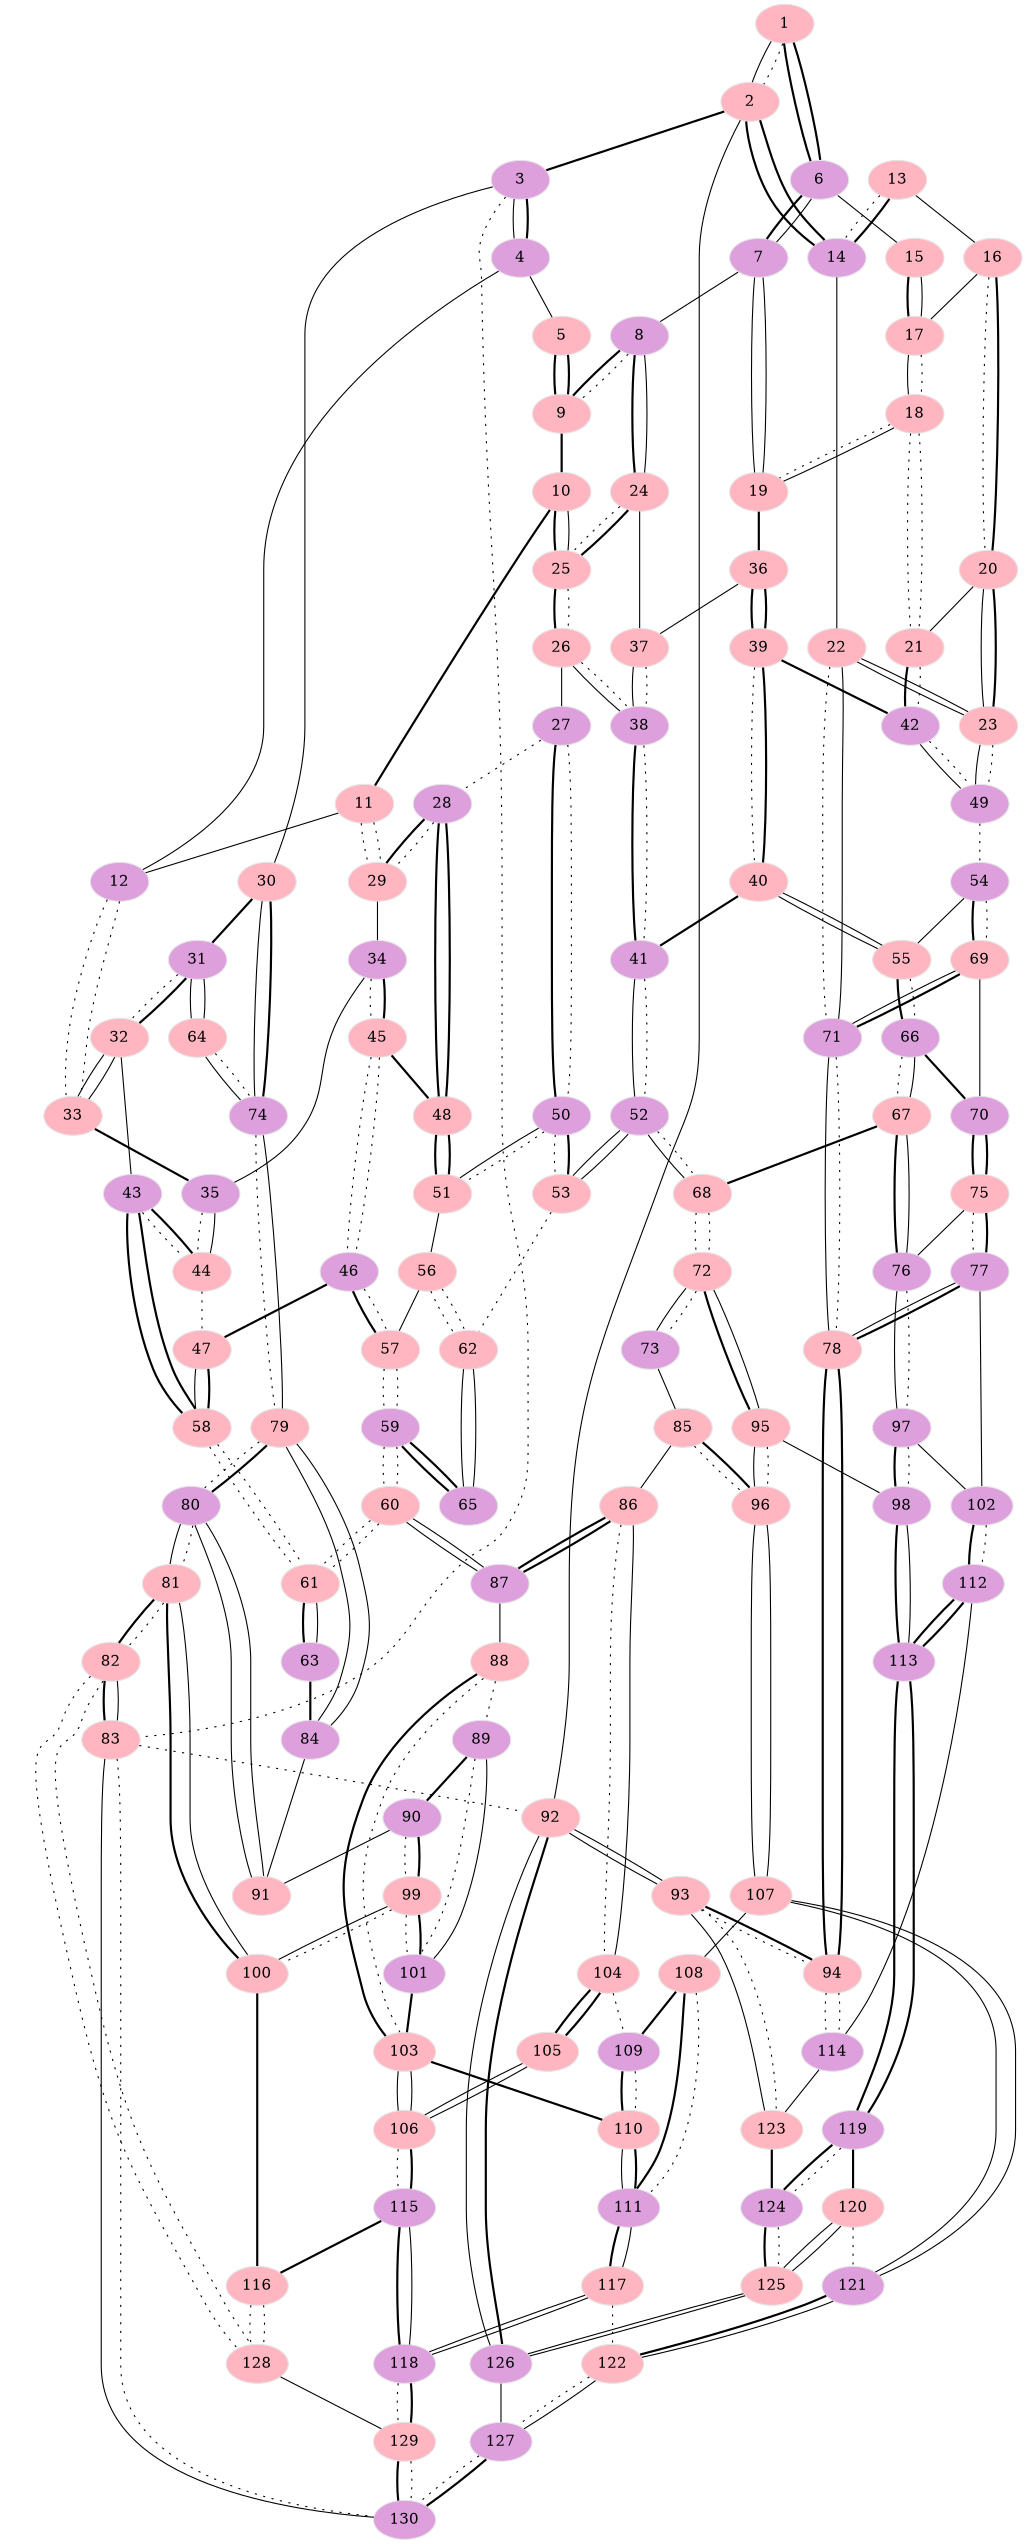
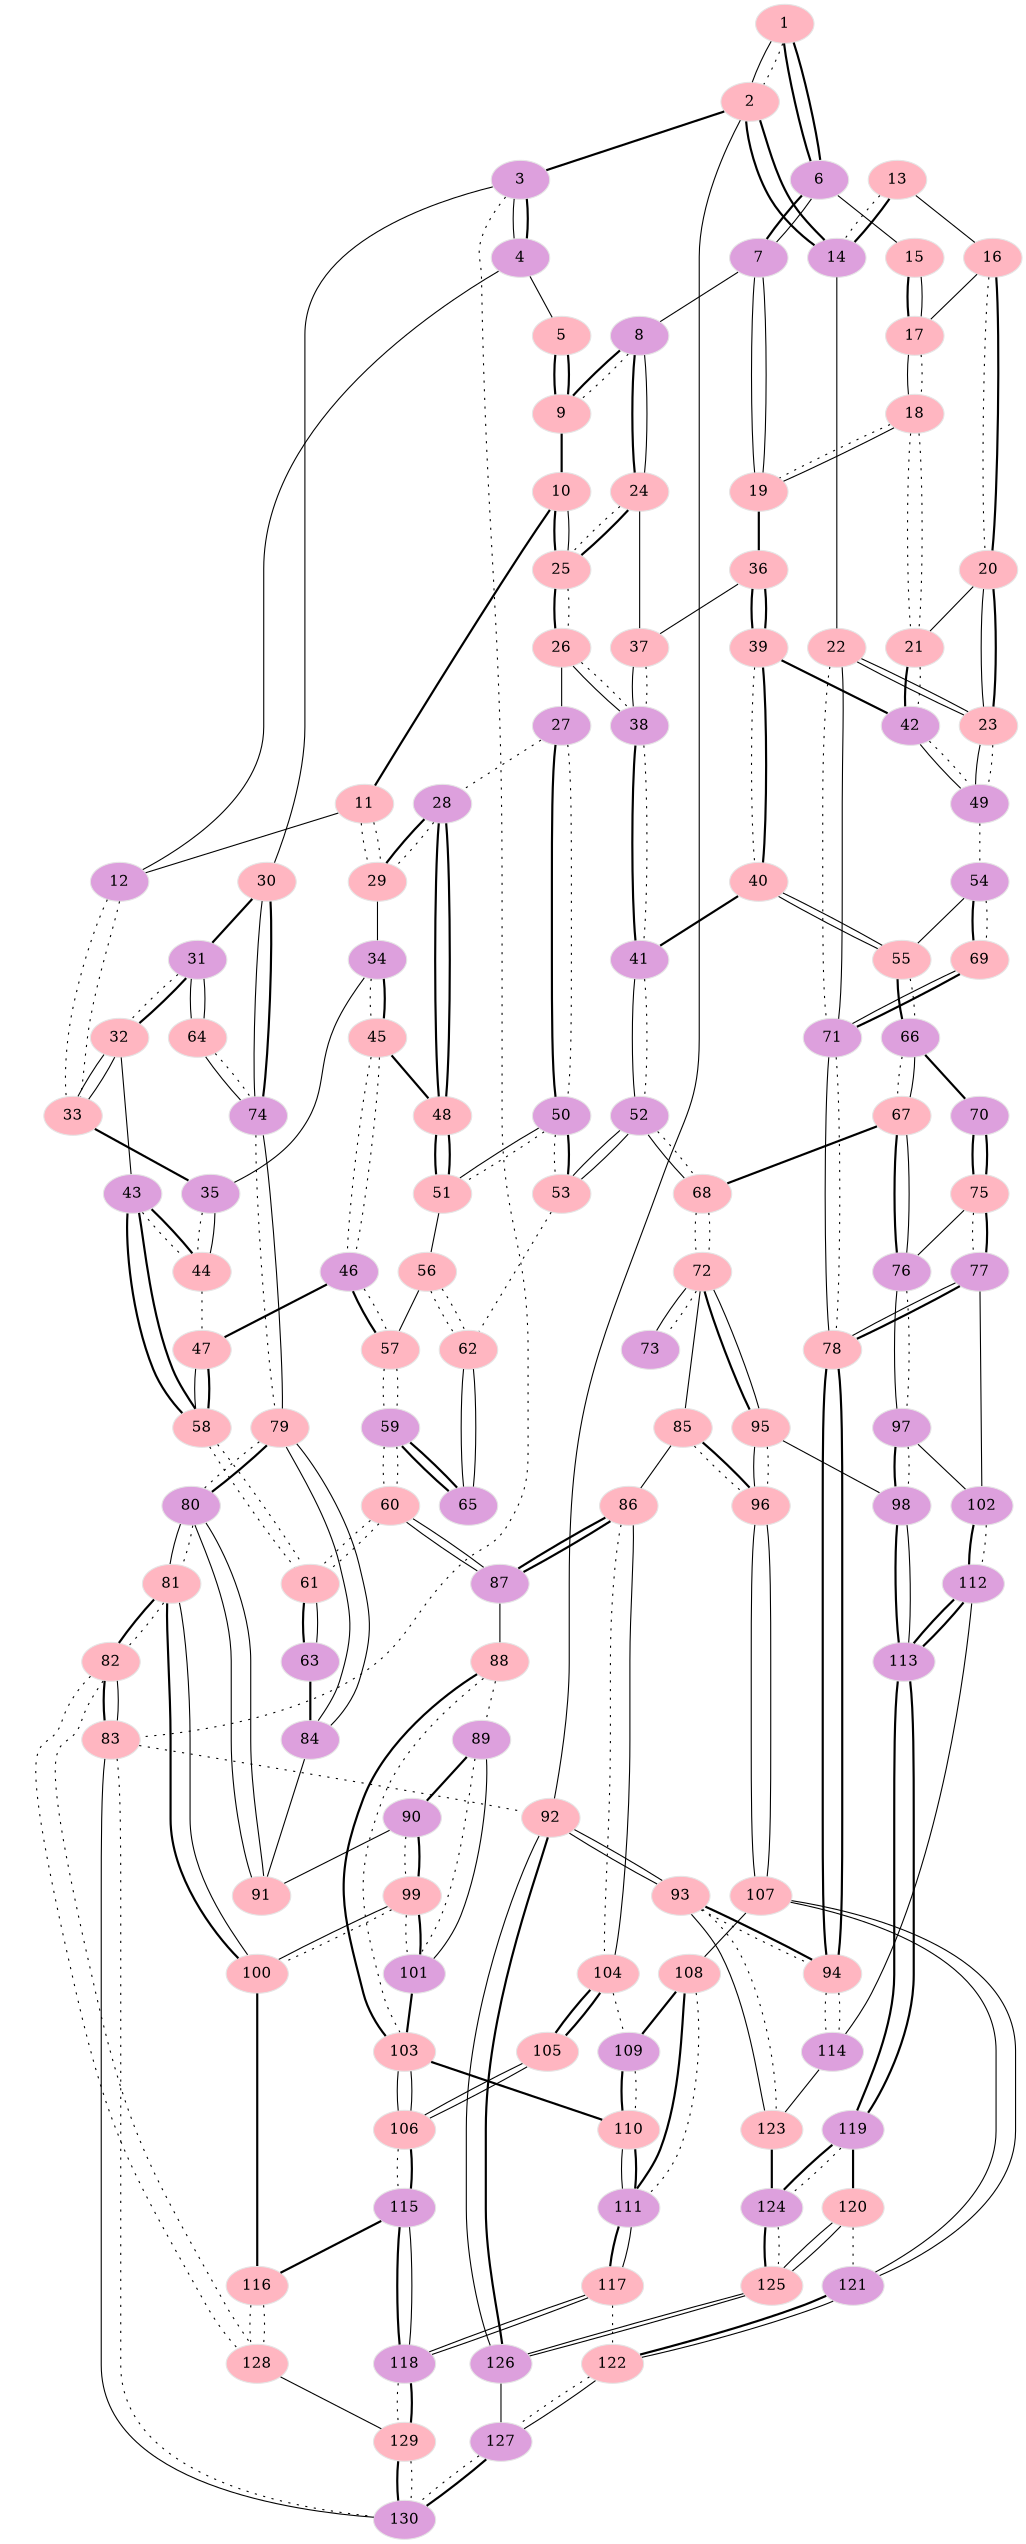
(980, 1038) -> none
(667, 1389) -> (693, 1350)
